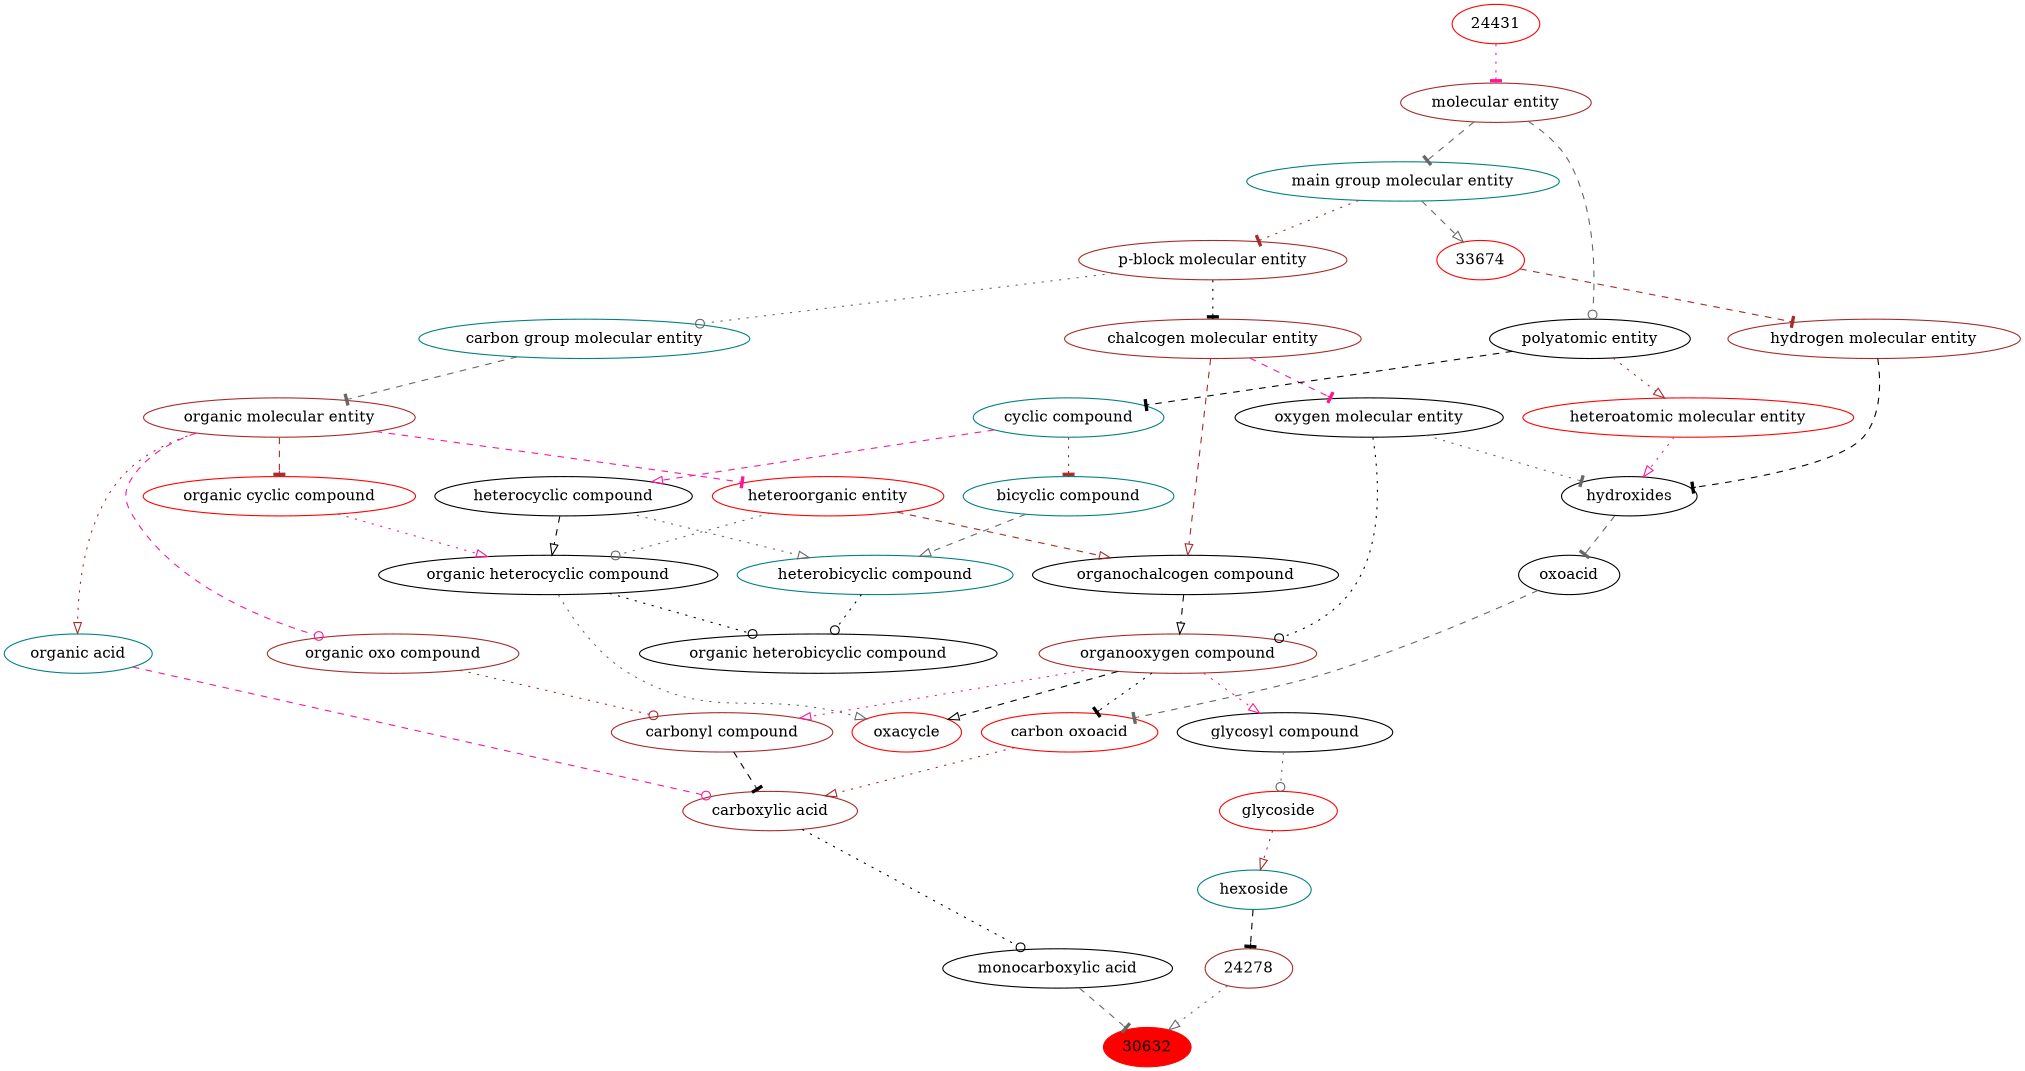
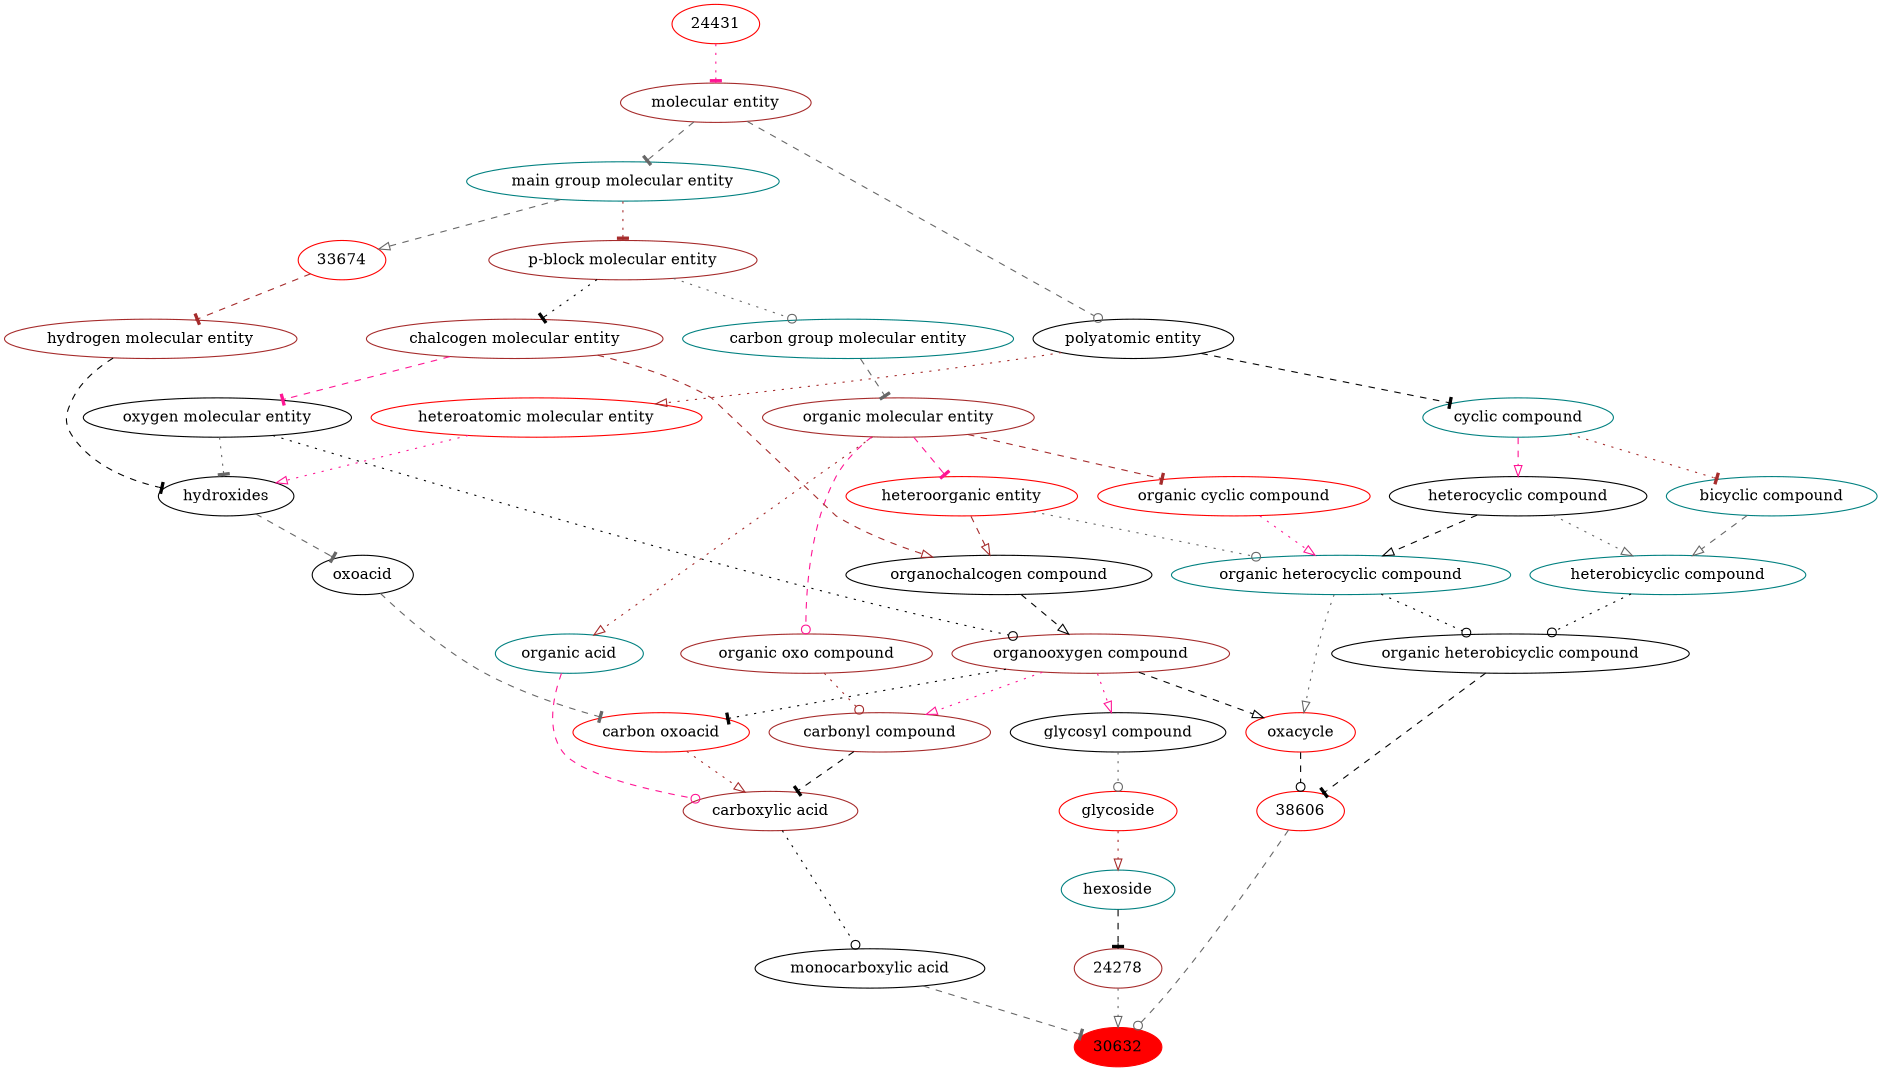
(548, 575) -> (1341, 575)
none -> (1301, 811)
